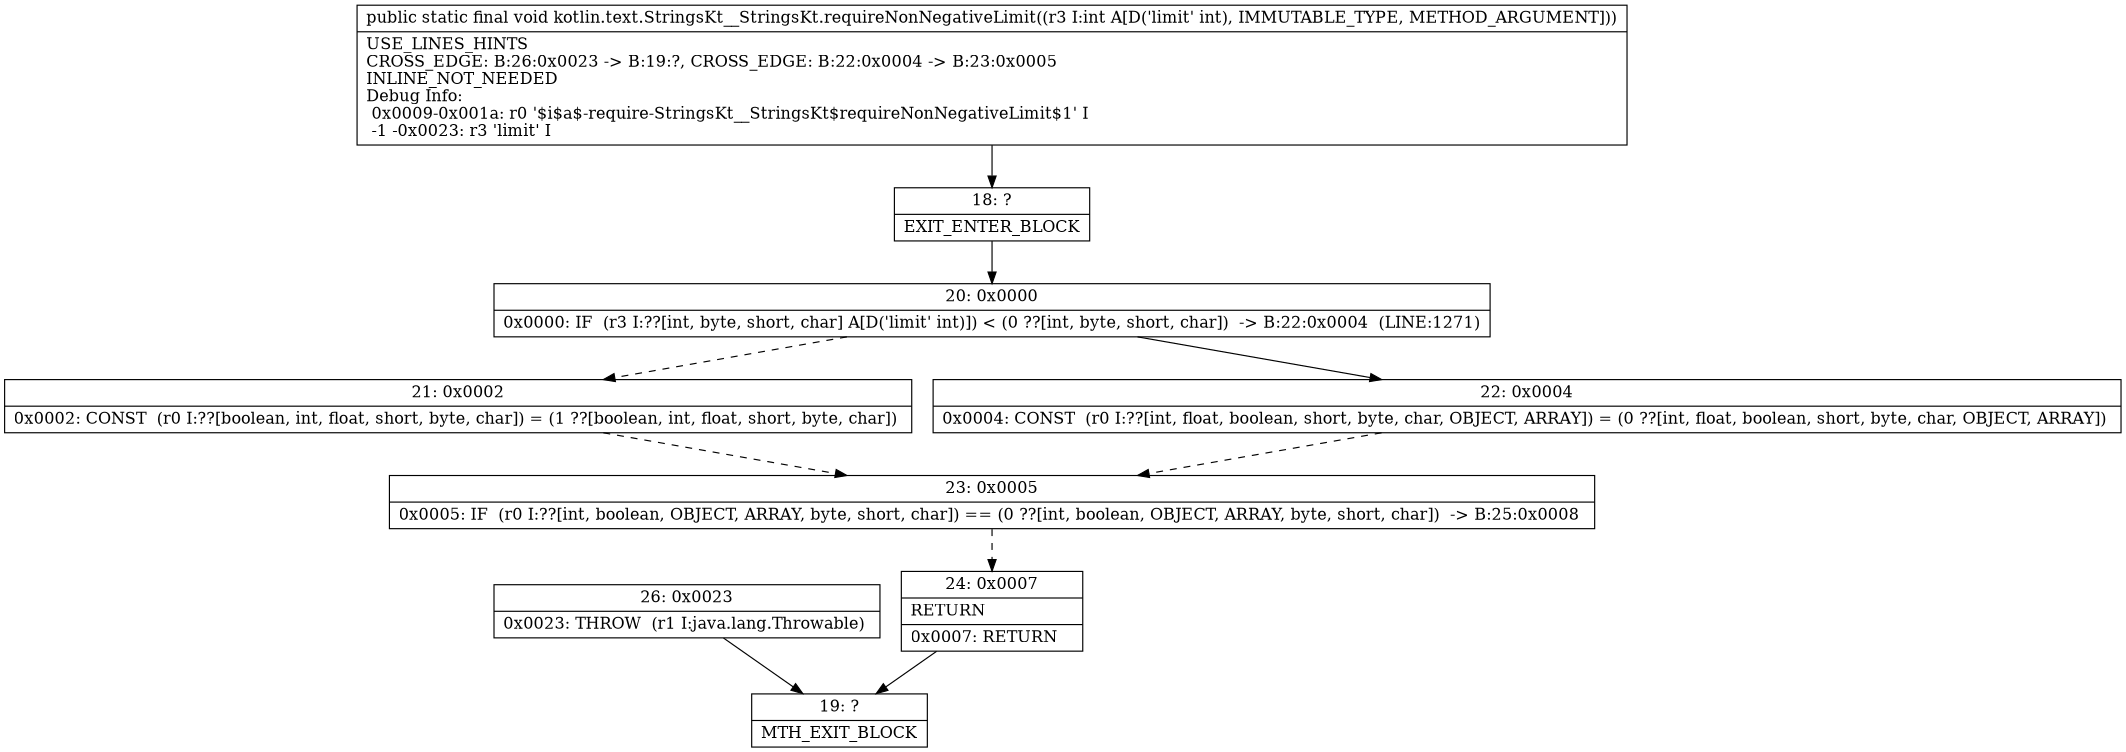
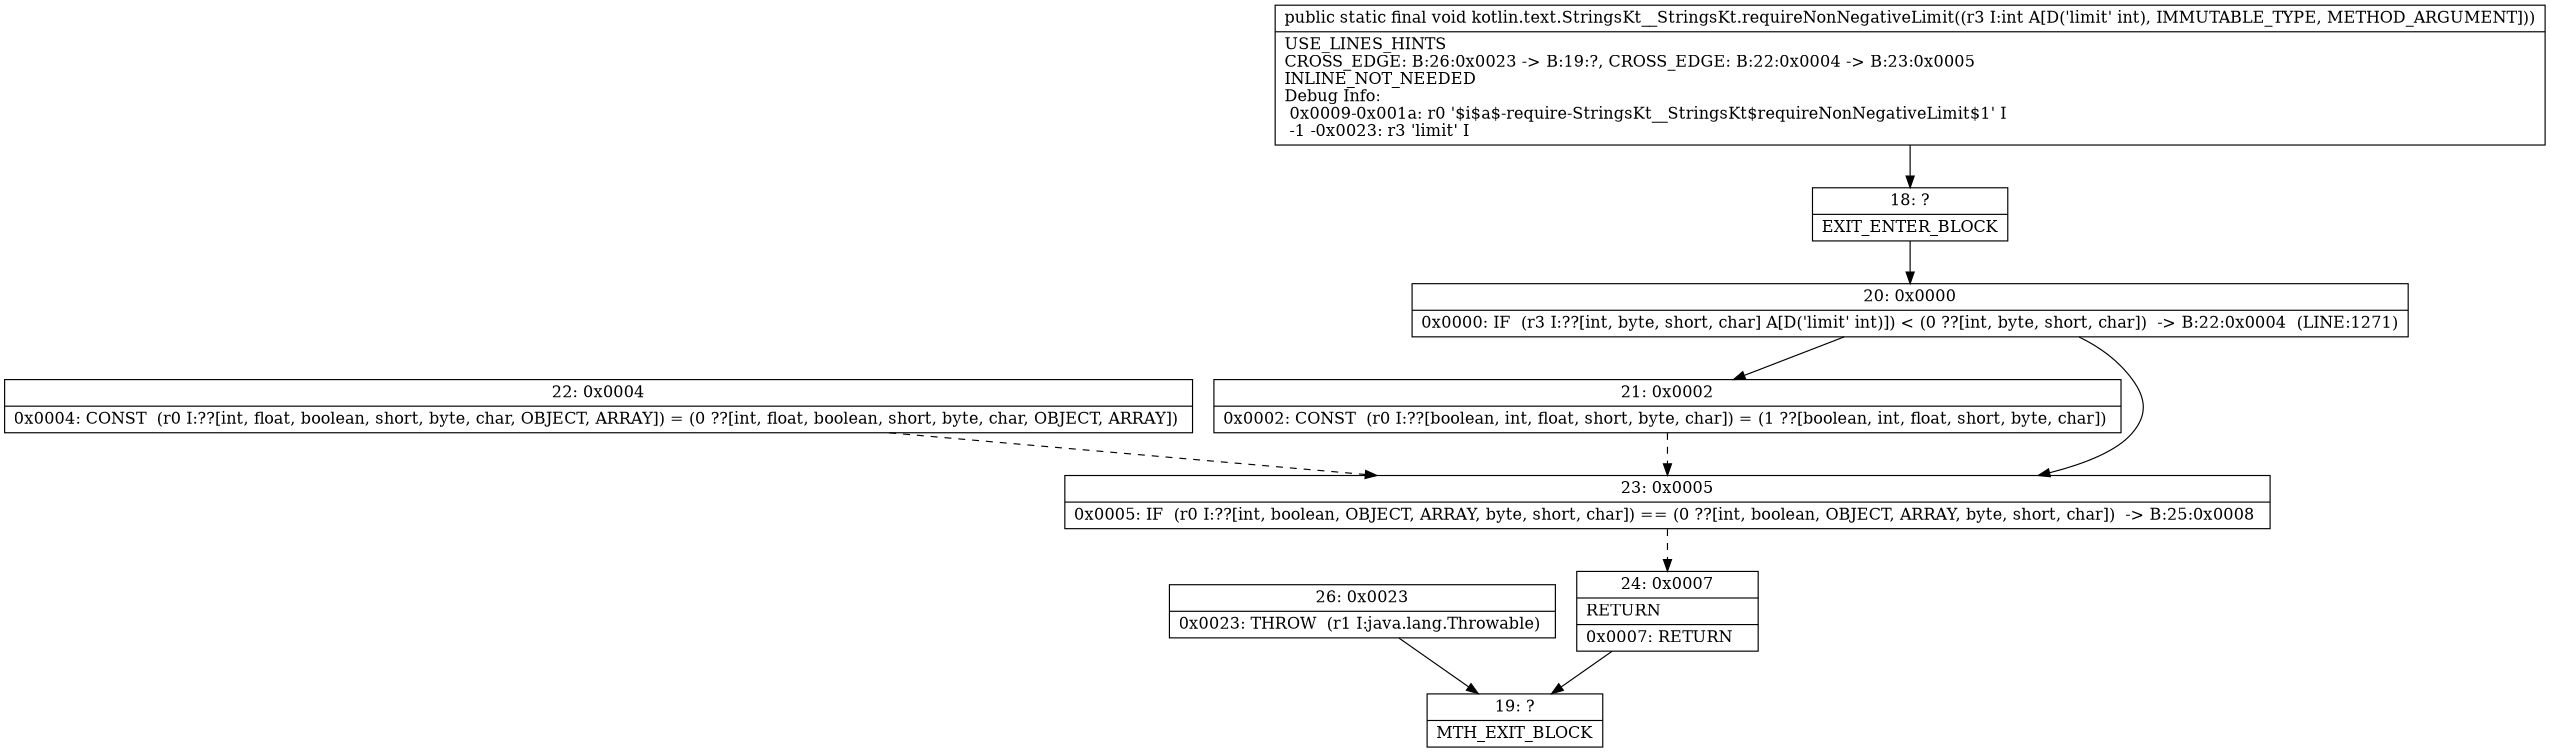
(731, 357) -> (1794, 356)
(1254, 357) -> (2141, 418)
